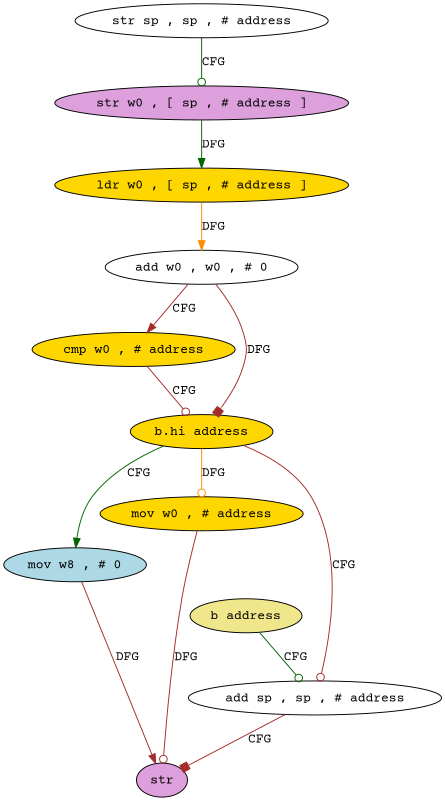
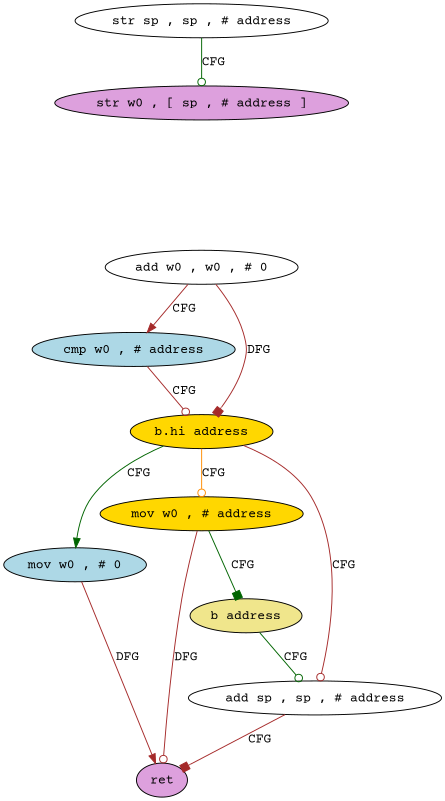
(202, 185) -> none
(134, 349) -> (134, 349)
(213, 473) -> (213, 473)
none -> (222, 560)
(75, 565) -> (75, 565)
(162, 780) -> (162, 780)
